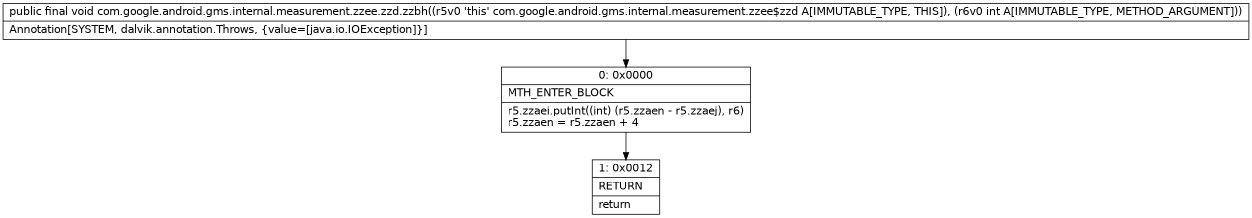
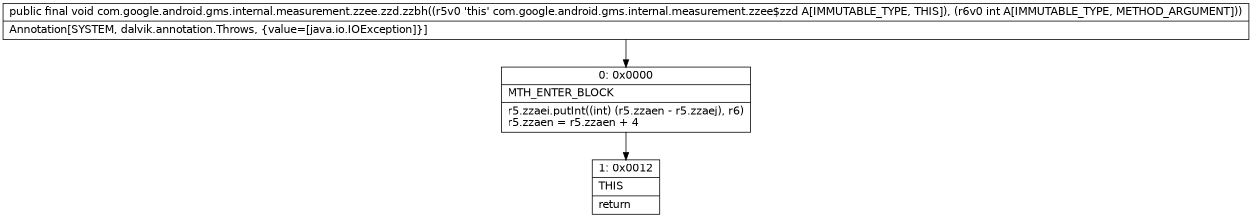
(621, 186) -> (611, 186)
